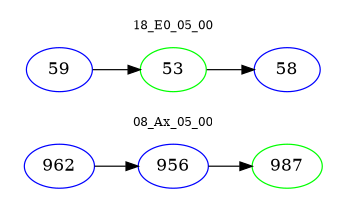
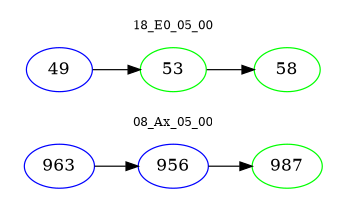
(59, 70) -> (59, 70)
(287, 70) -> (287, 70)
(59, 166) -> (59, 166)
